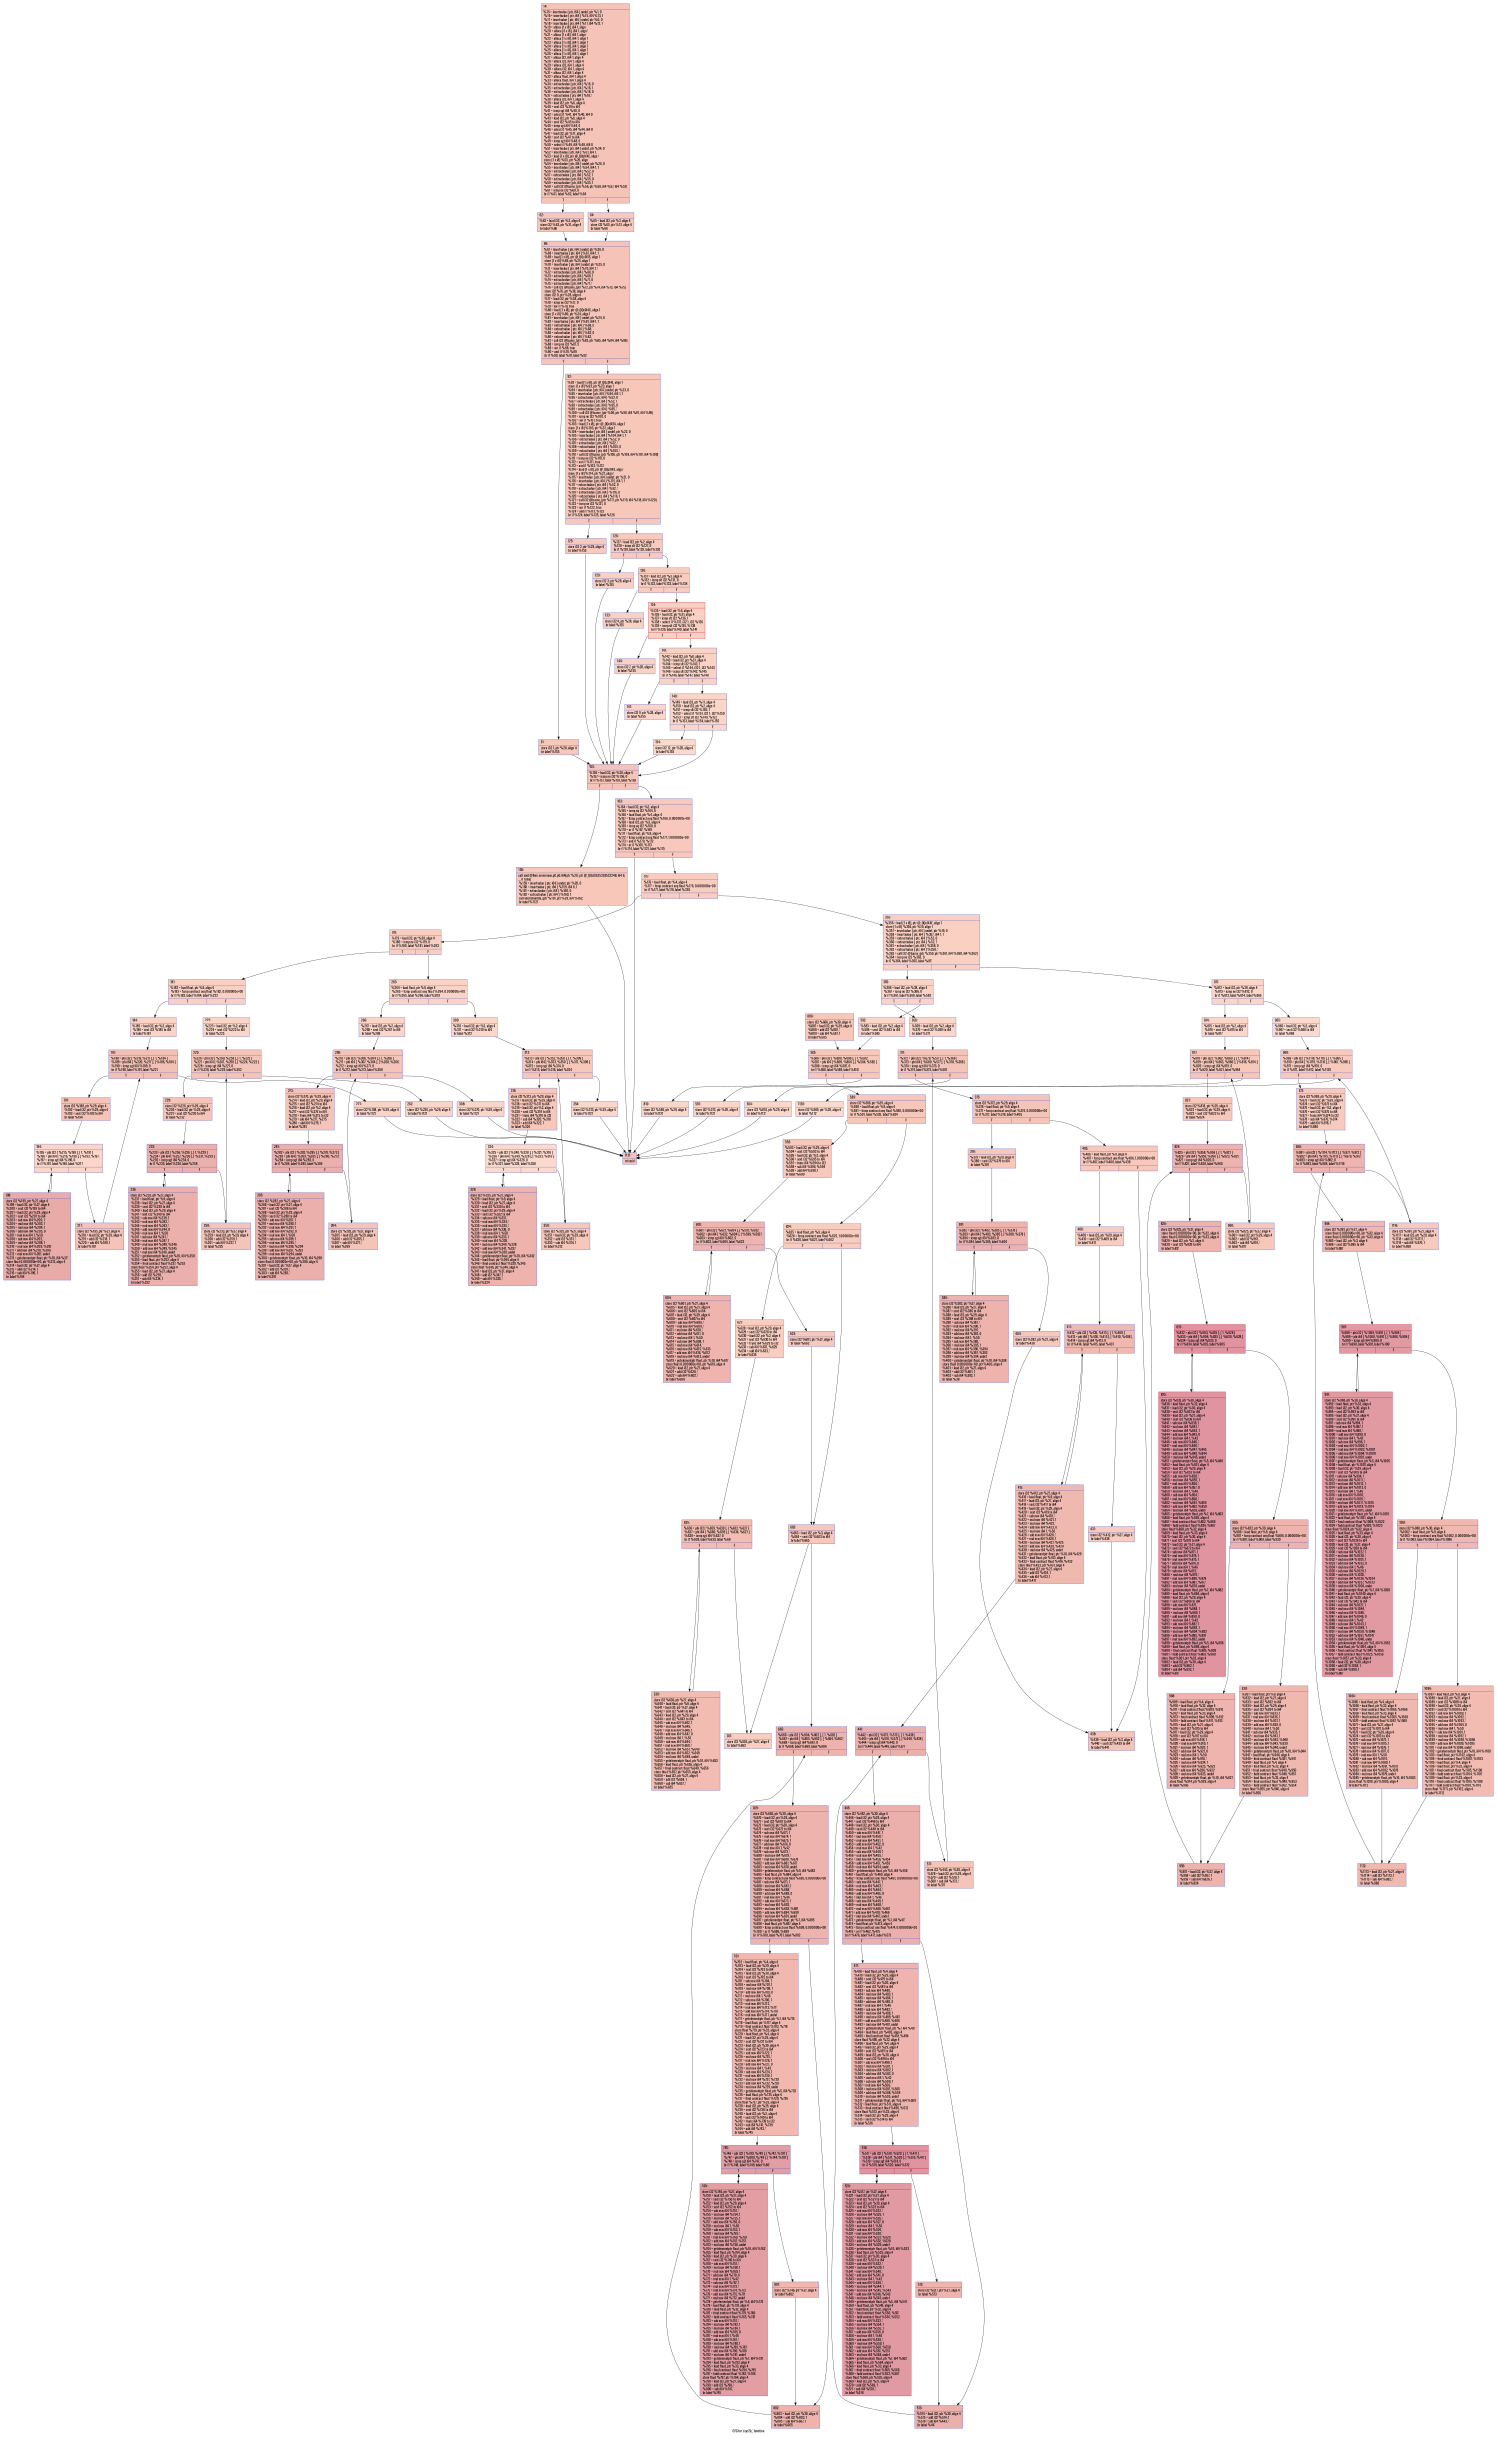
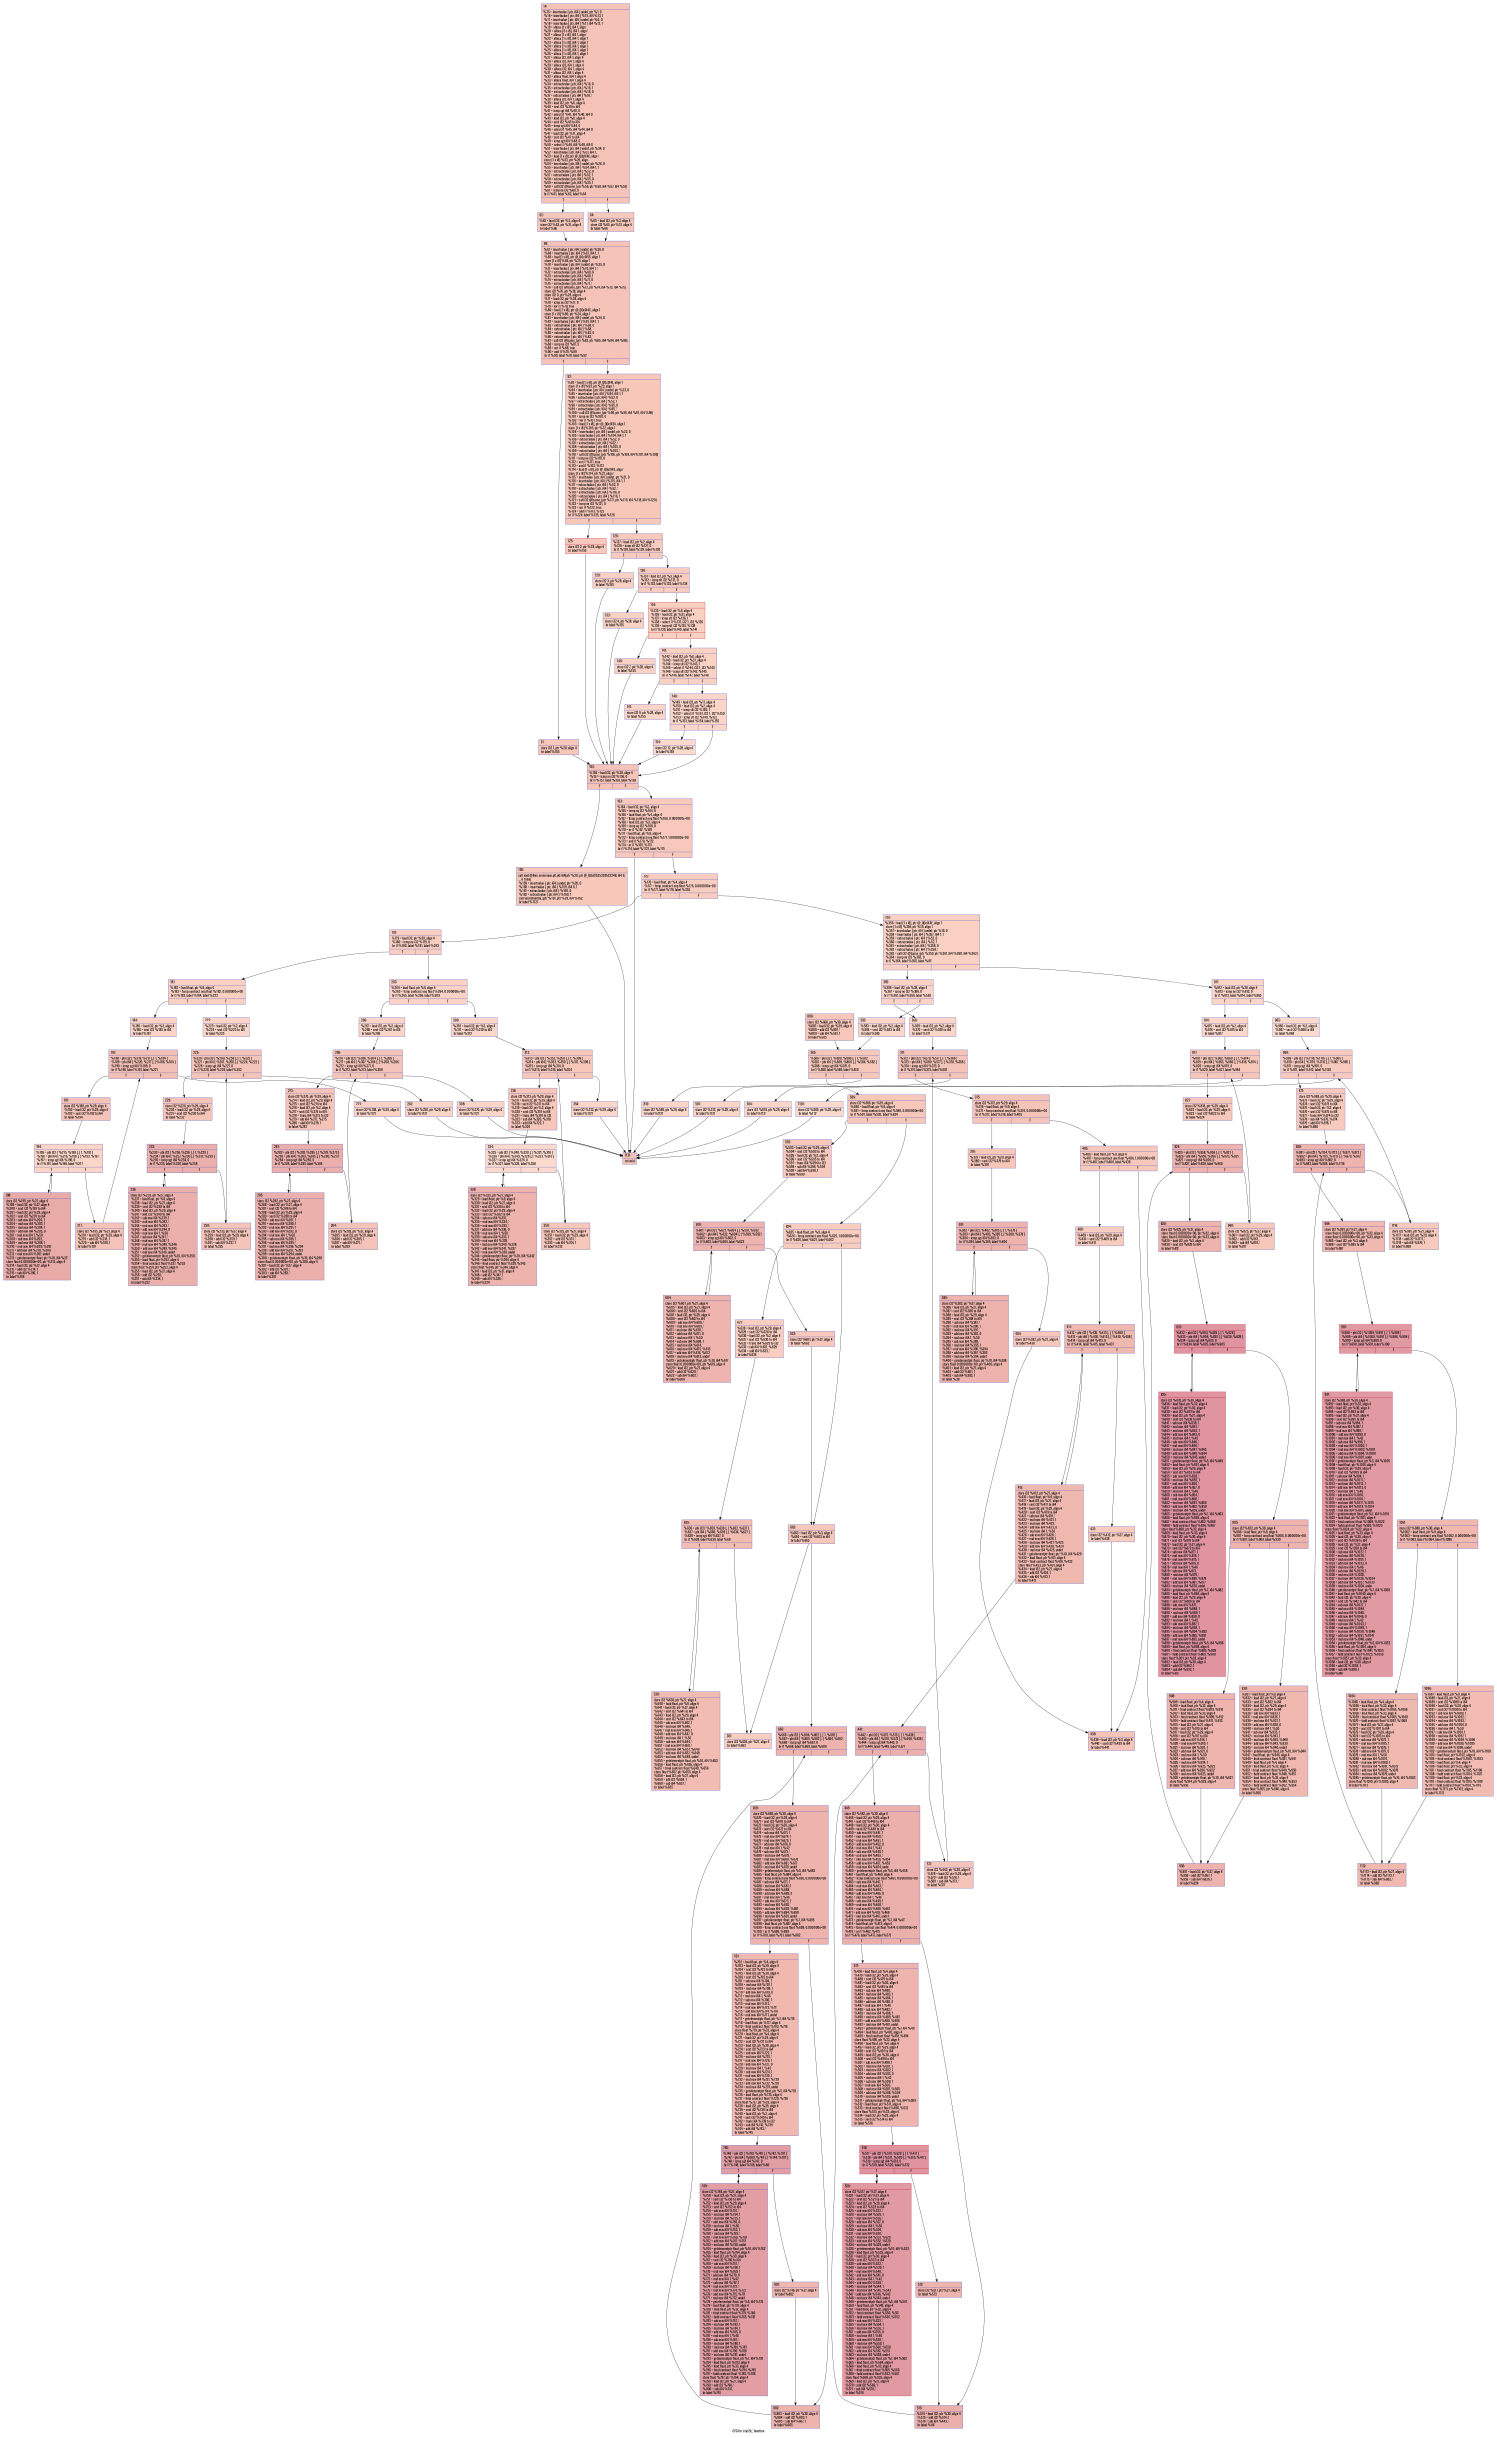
(586, 546) -> (586, 546)
